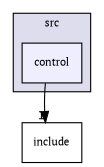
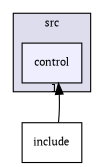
(45, 99) -> (59, 108)
